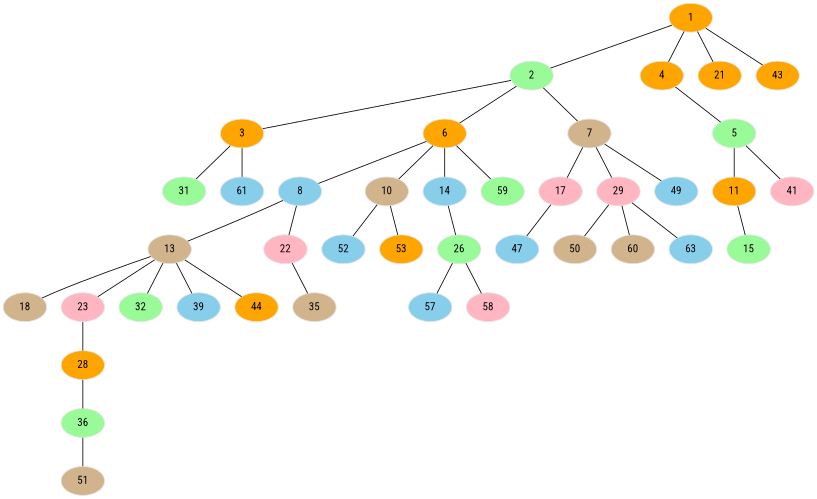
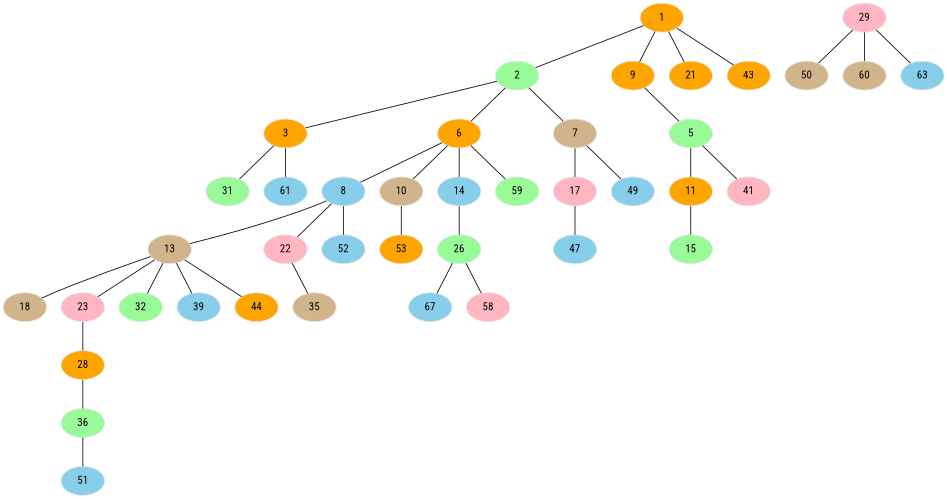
(662, 76) -> (633, 76)
(604, 162) -> none
(365, 220) -> (343, 220)
(430, 307) -> (430, 307)
(83, 481) -> (83, 481)
